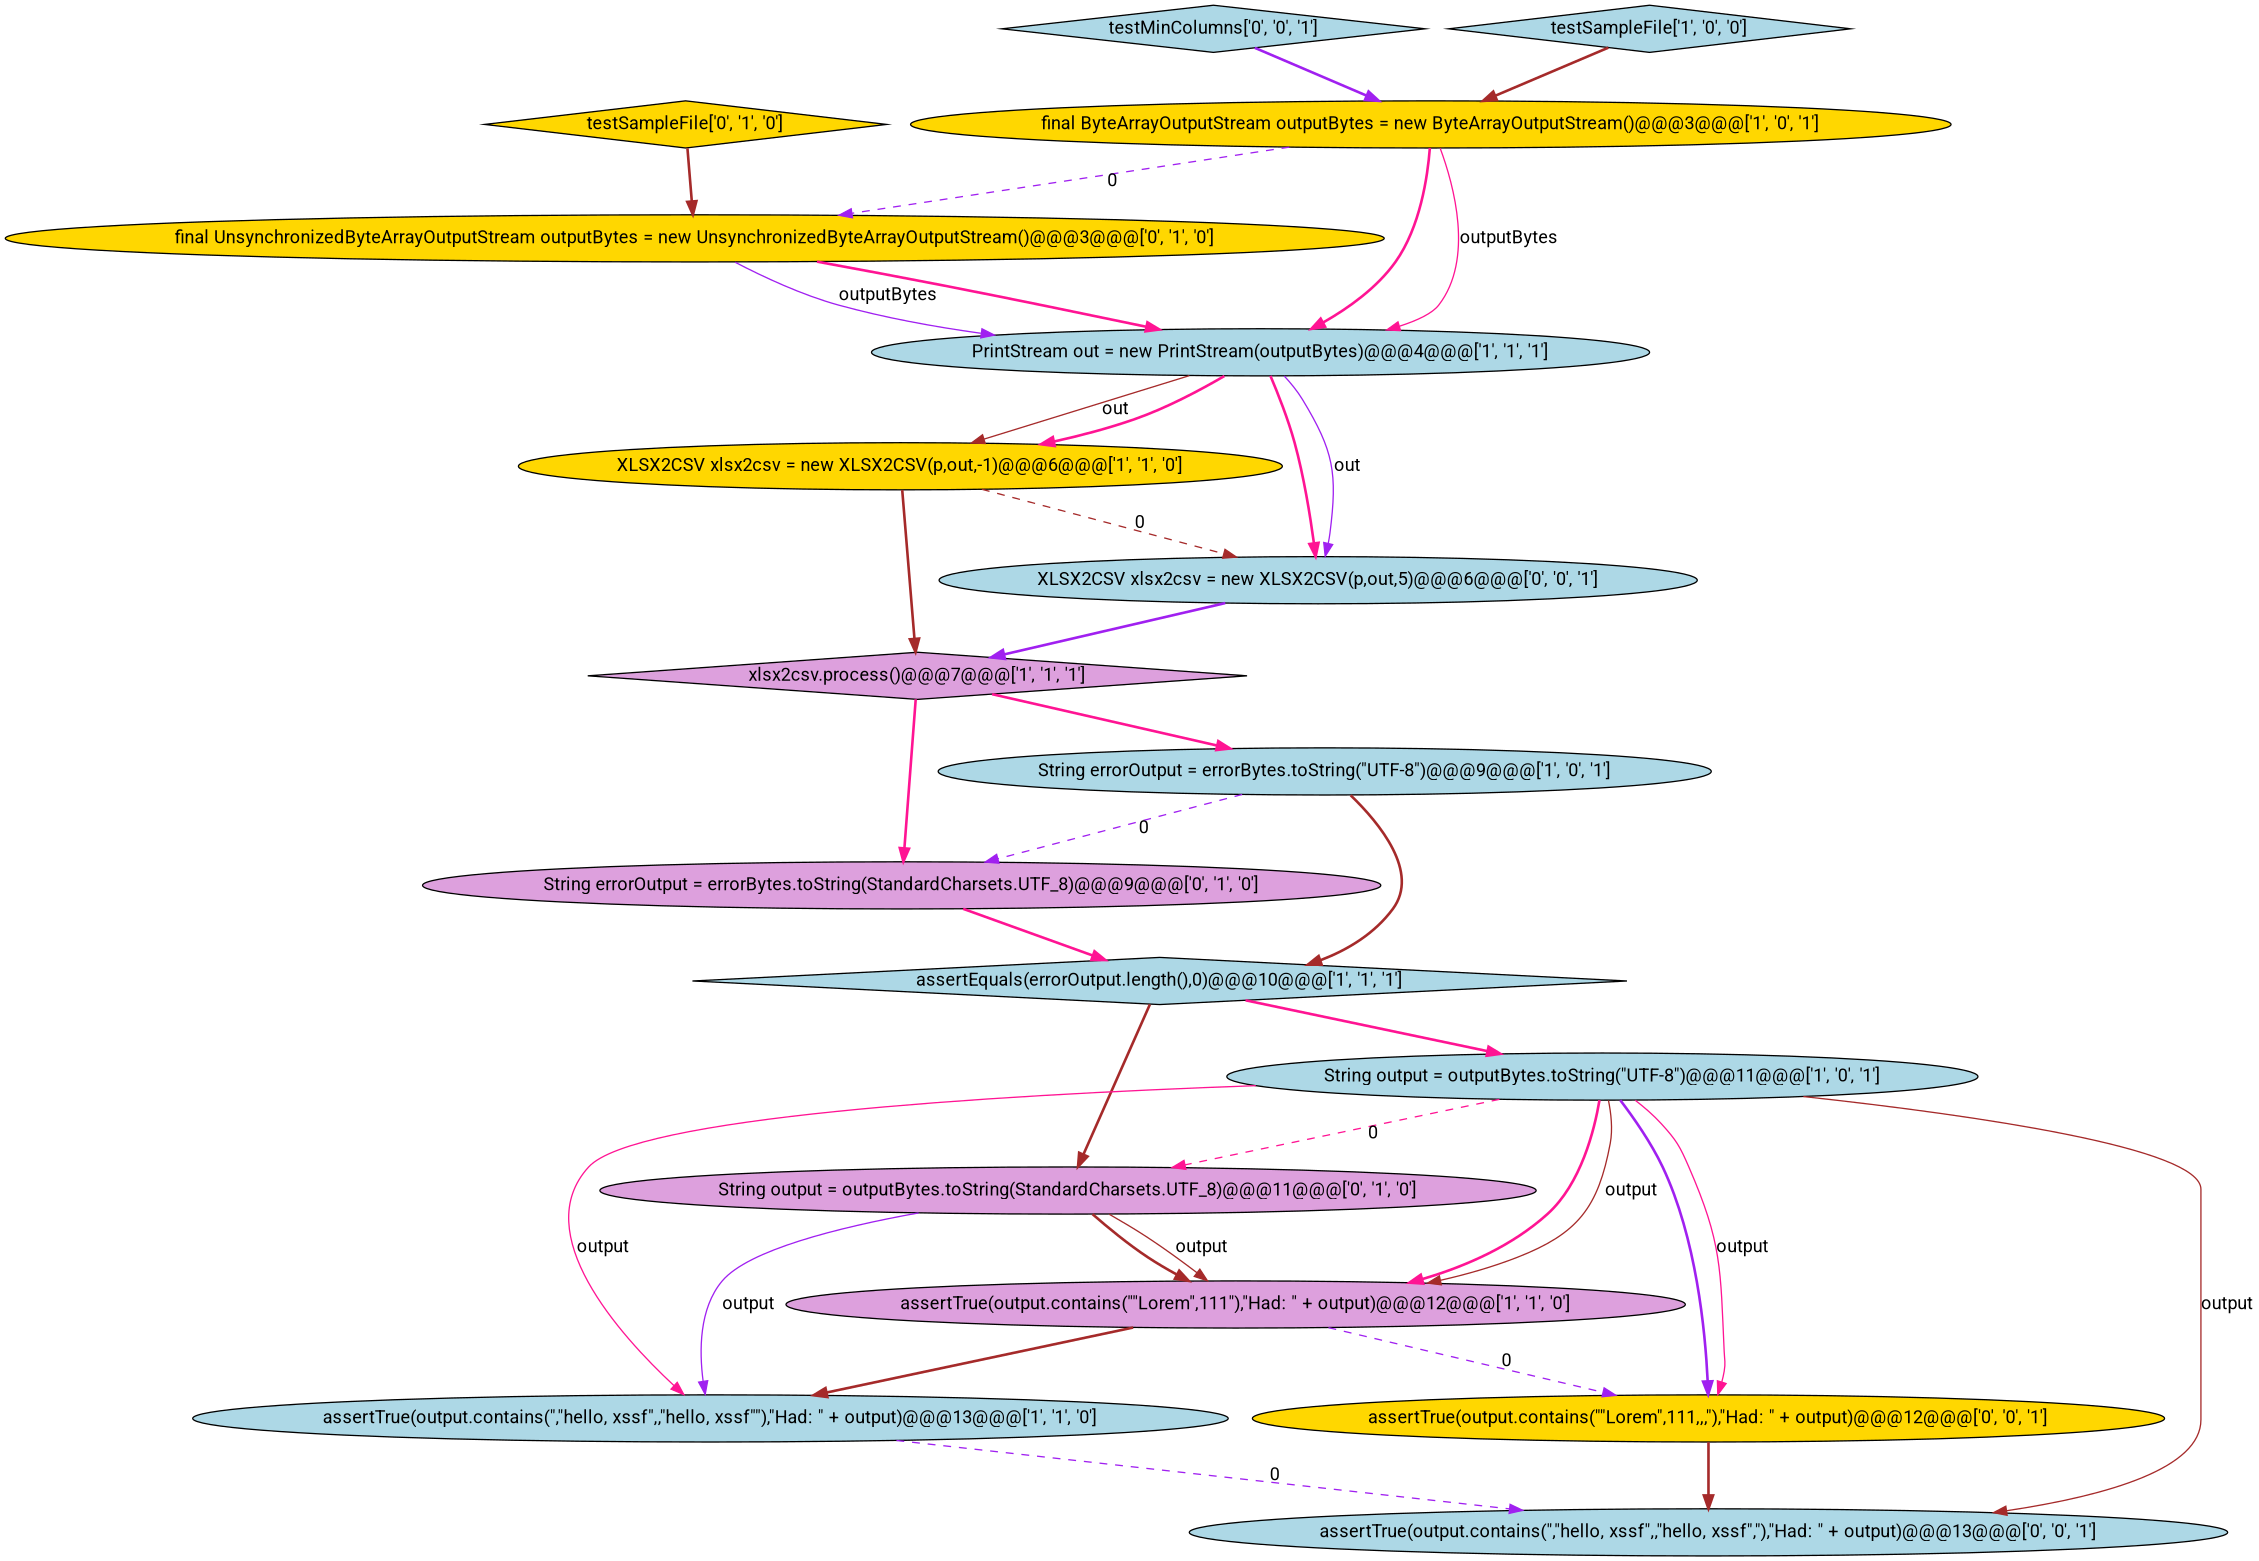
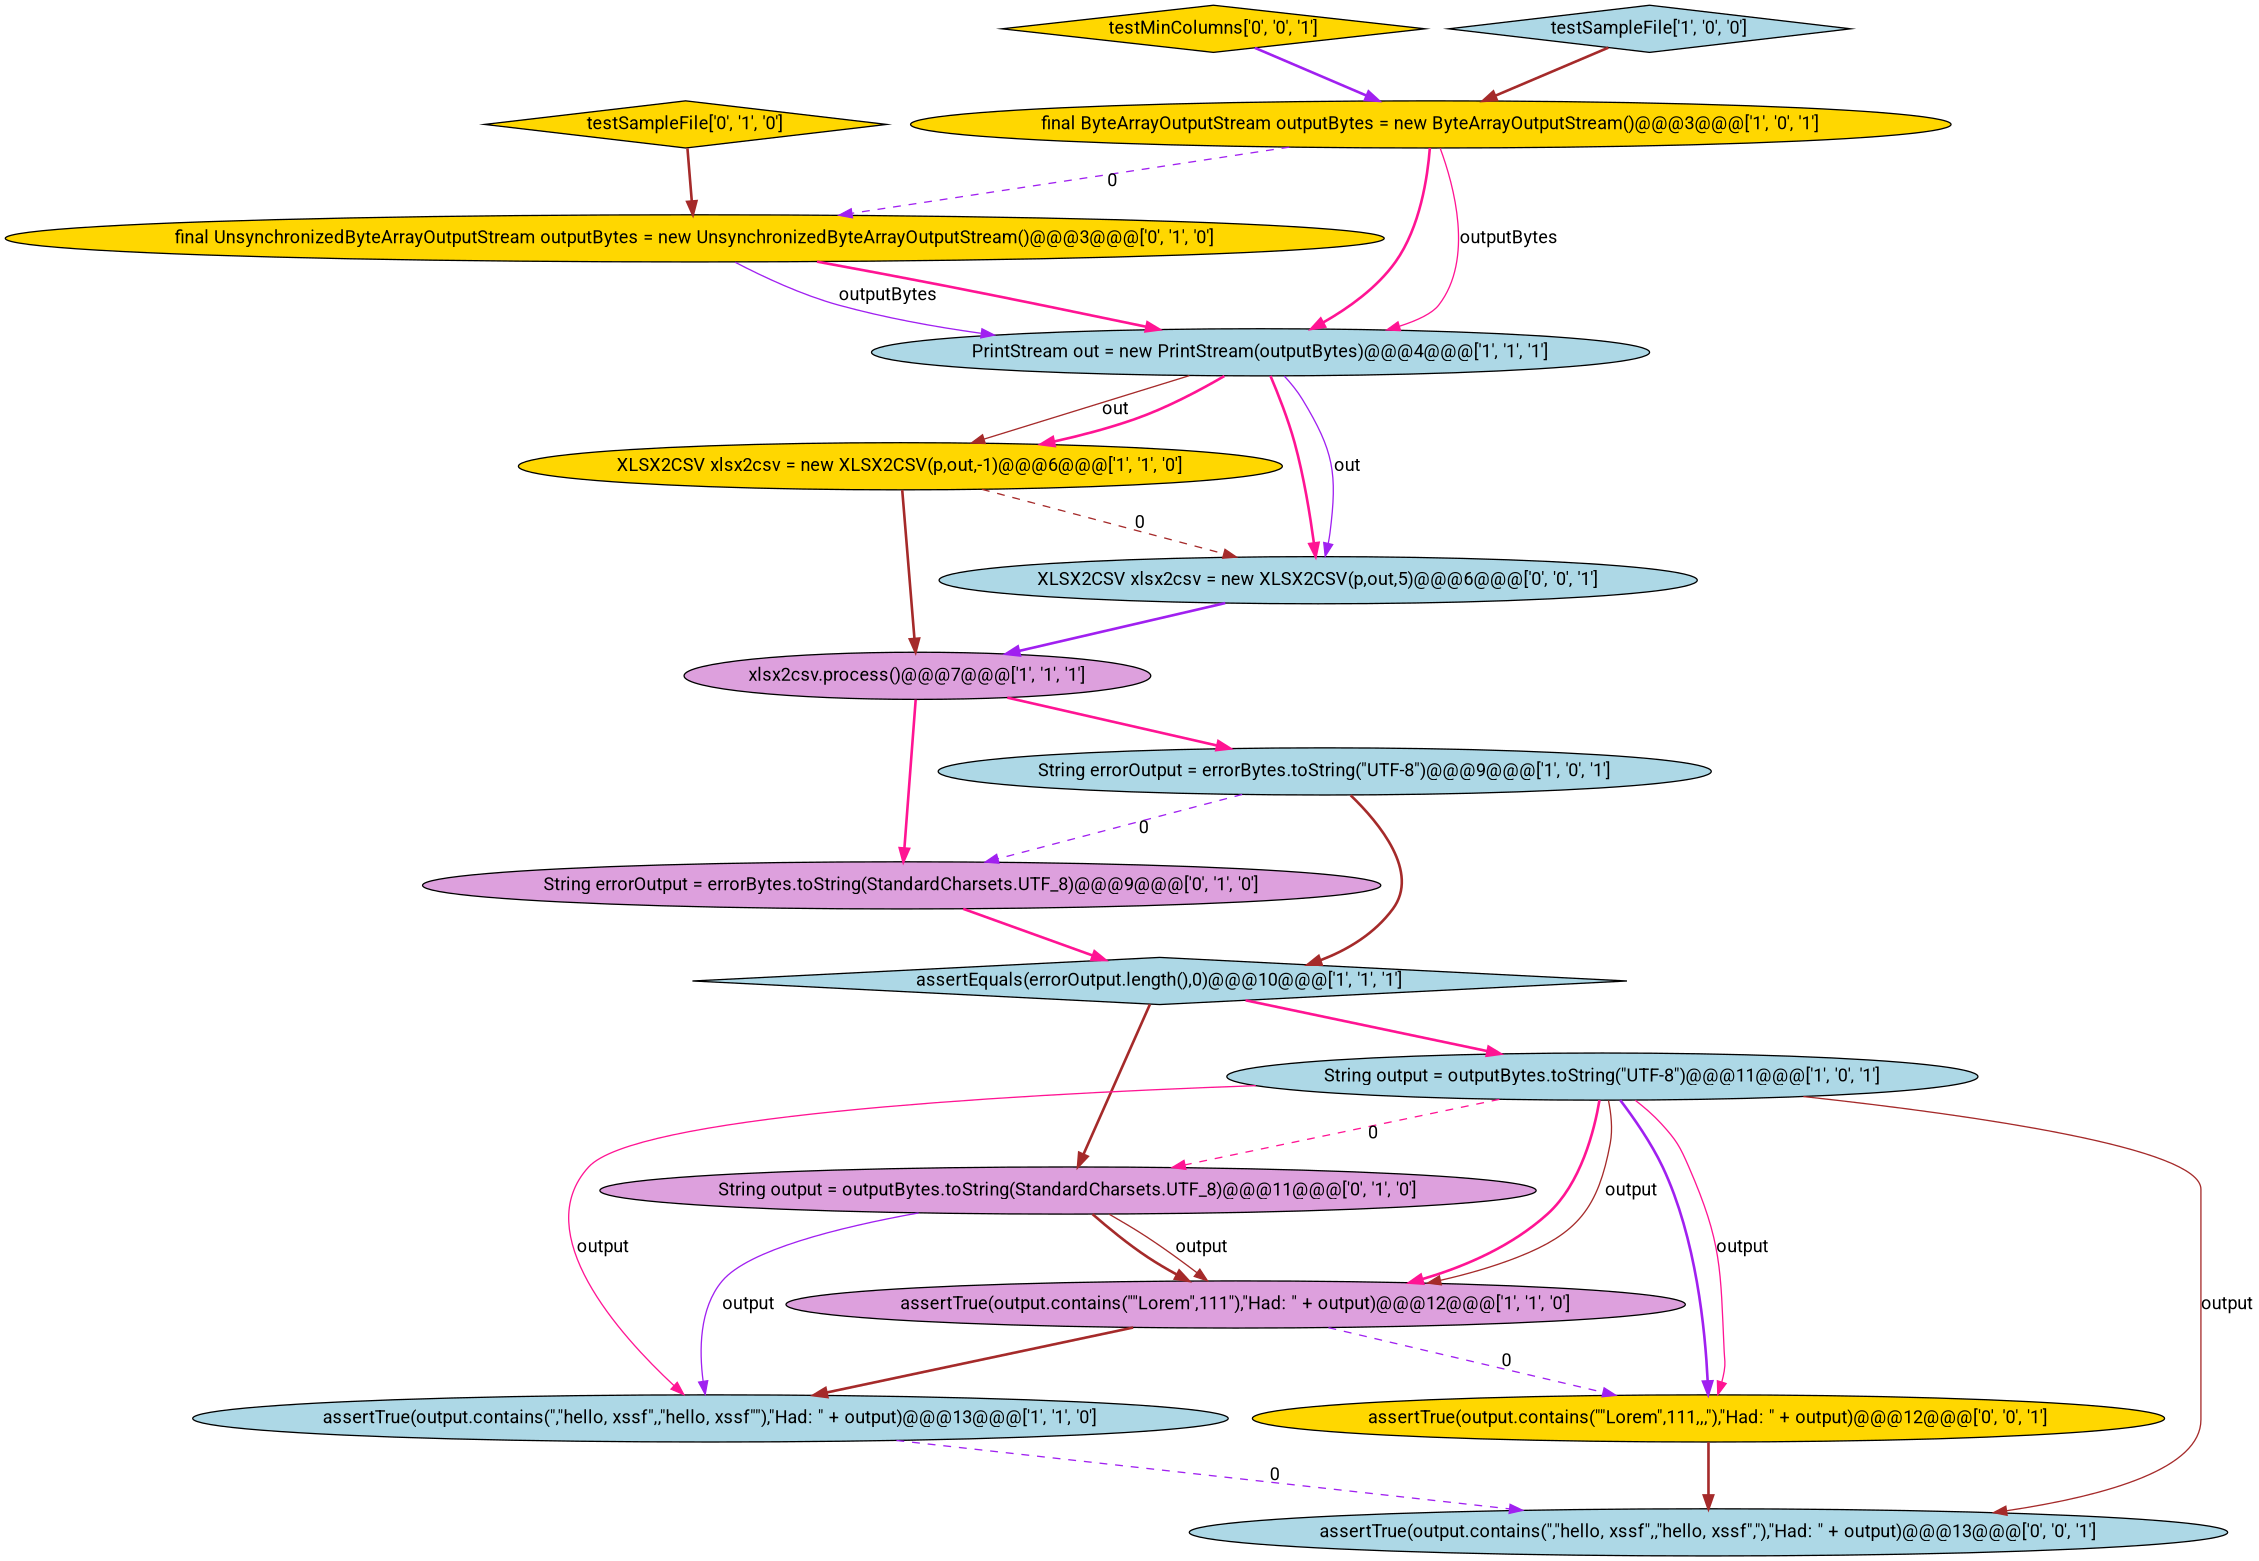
(1213, 29) -> (1213, 29)
(917, 676) -> (917, 676)
